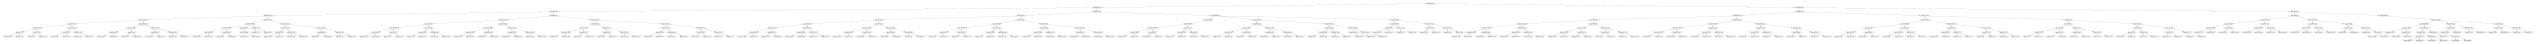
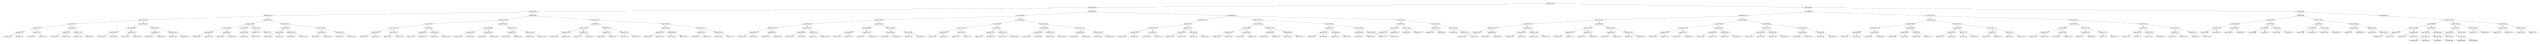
none -> (1394, 36)
